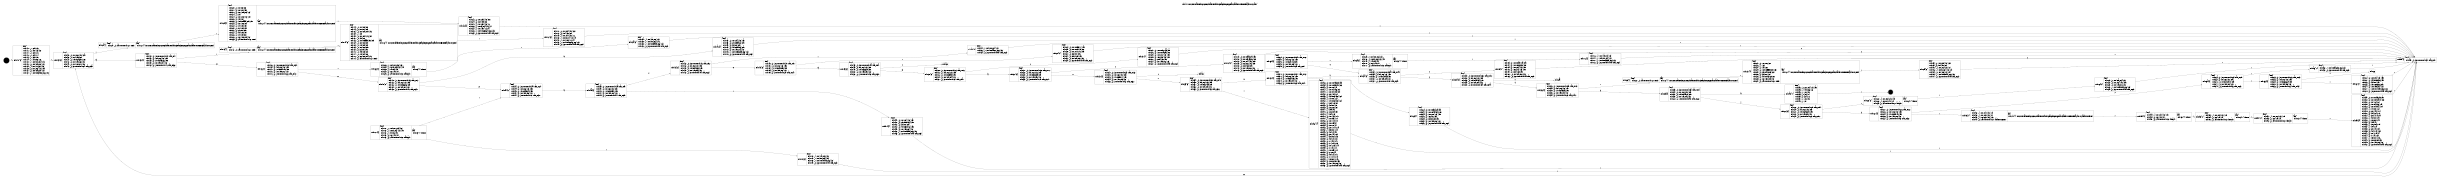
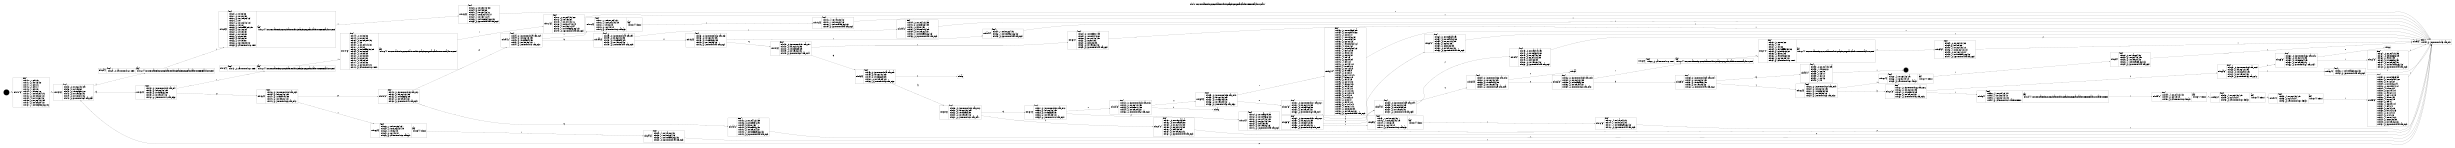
(460, 112) -> (565, 37)
